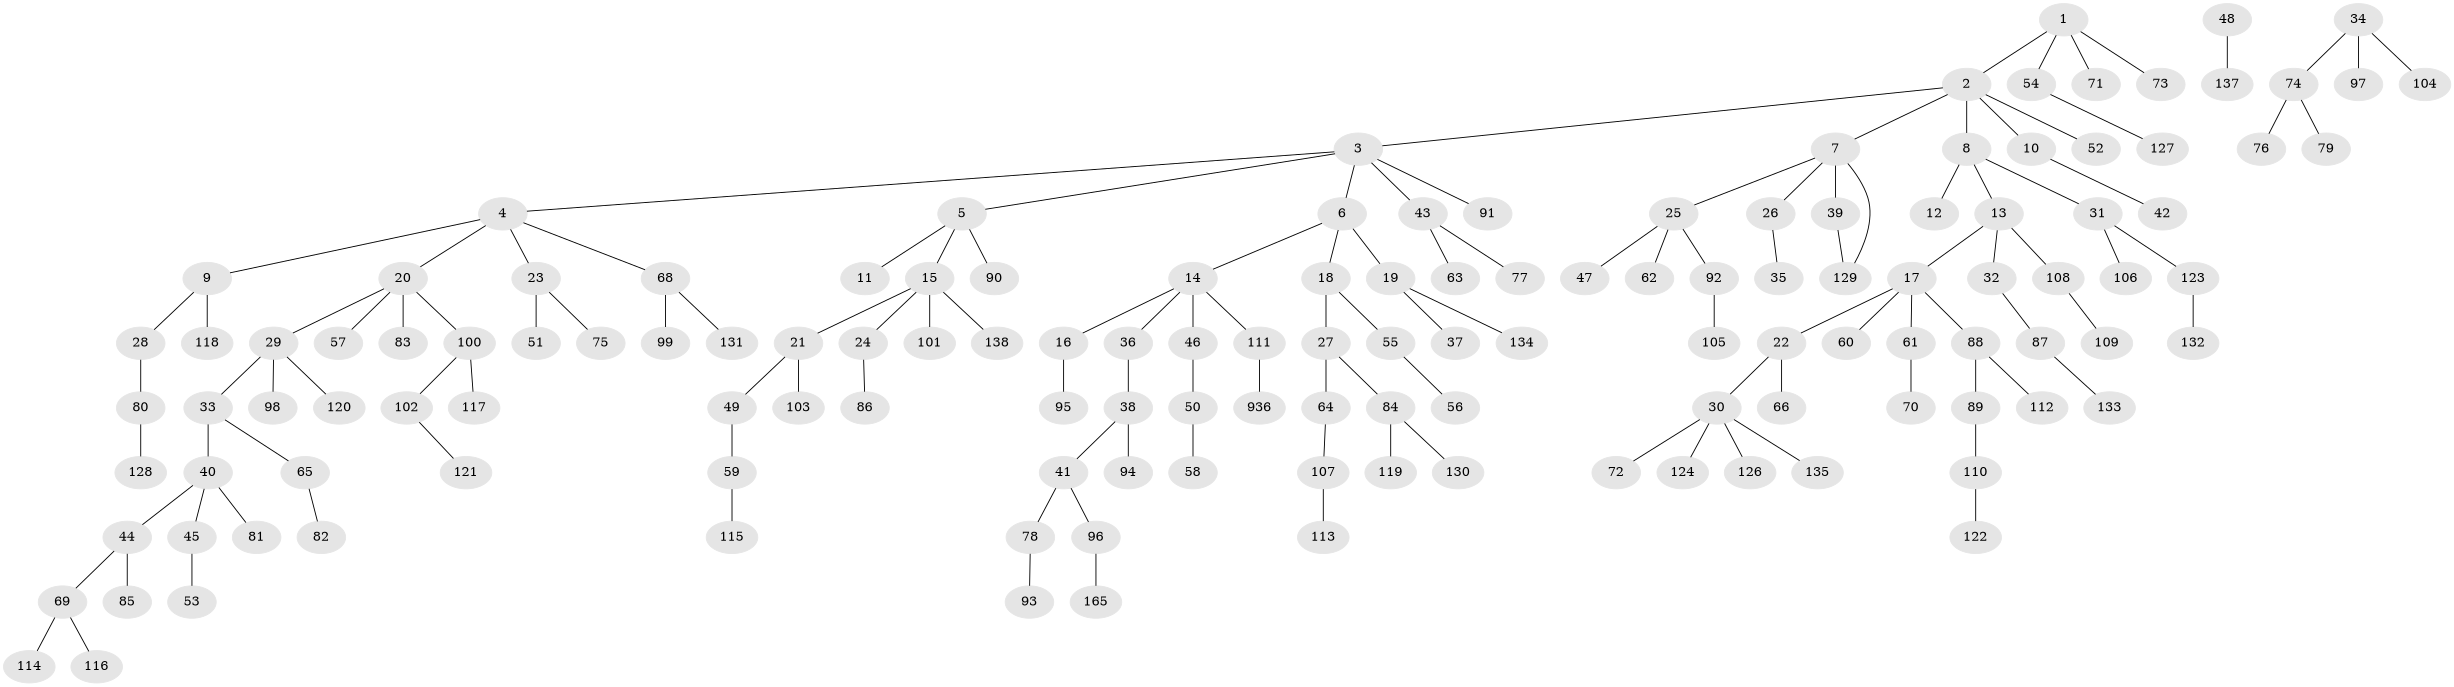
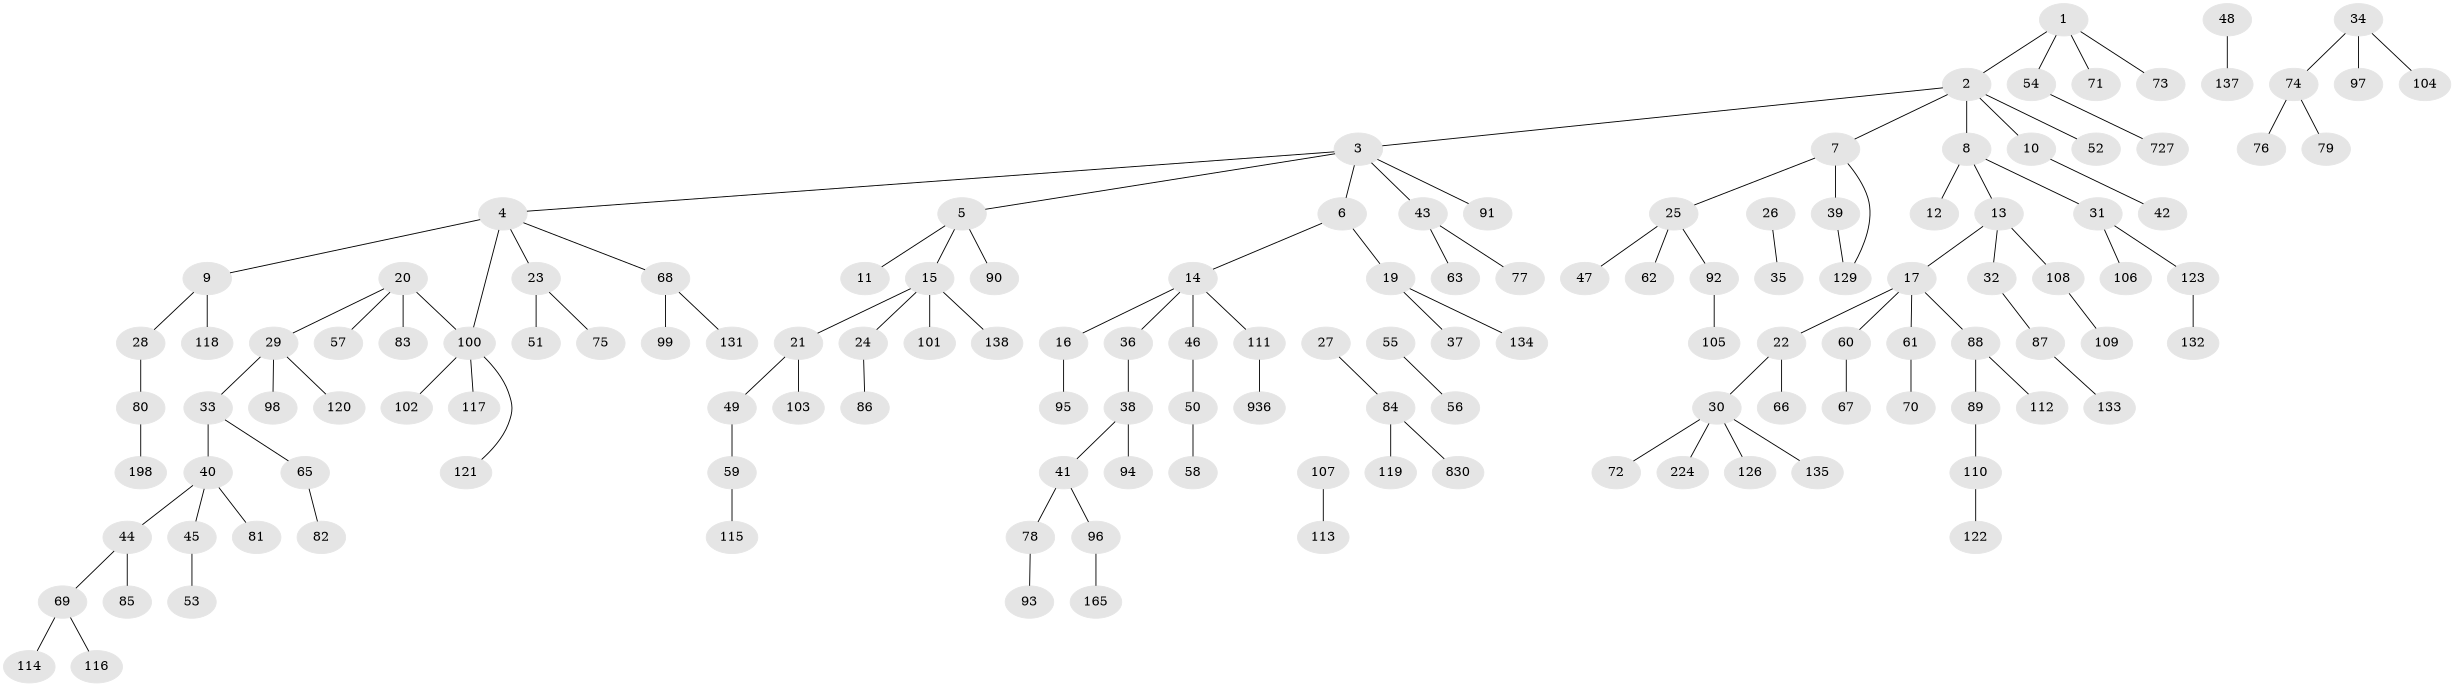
(2163, 149) -> (2163, 149)
(1803, 181) -> none
(453, 246) -> (486, 279)
(1326, 279) -> none
(1326, 408) -> none
none -> (1846, 408)
(436, 440) -> (512, 409)
(141, 473) -> (141, 473)
(1458, 473) -> (1458, 473)
(1683, 473) -> (1683, 473)
